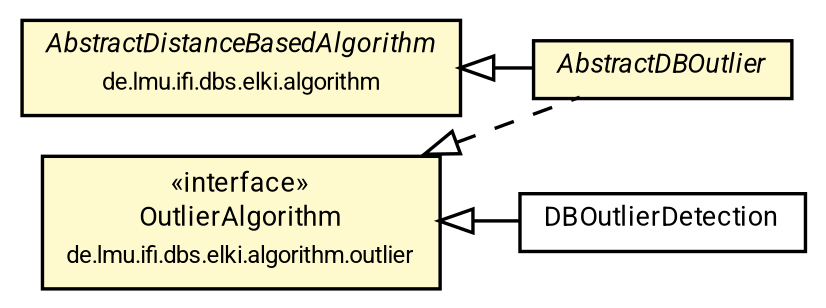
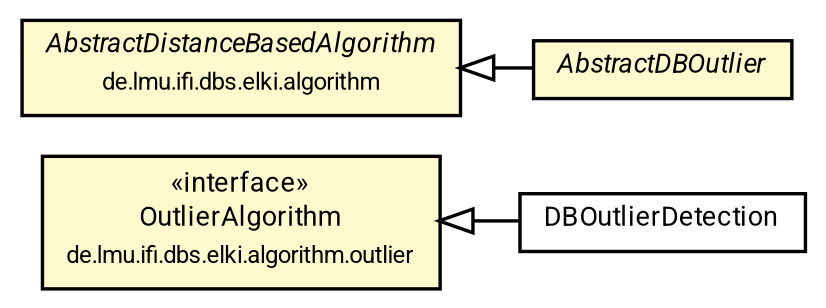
(518, 120) -> none
